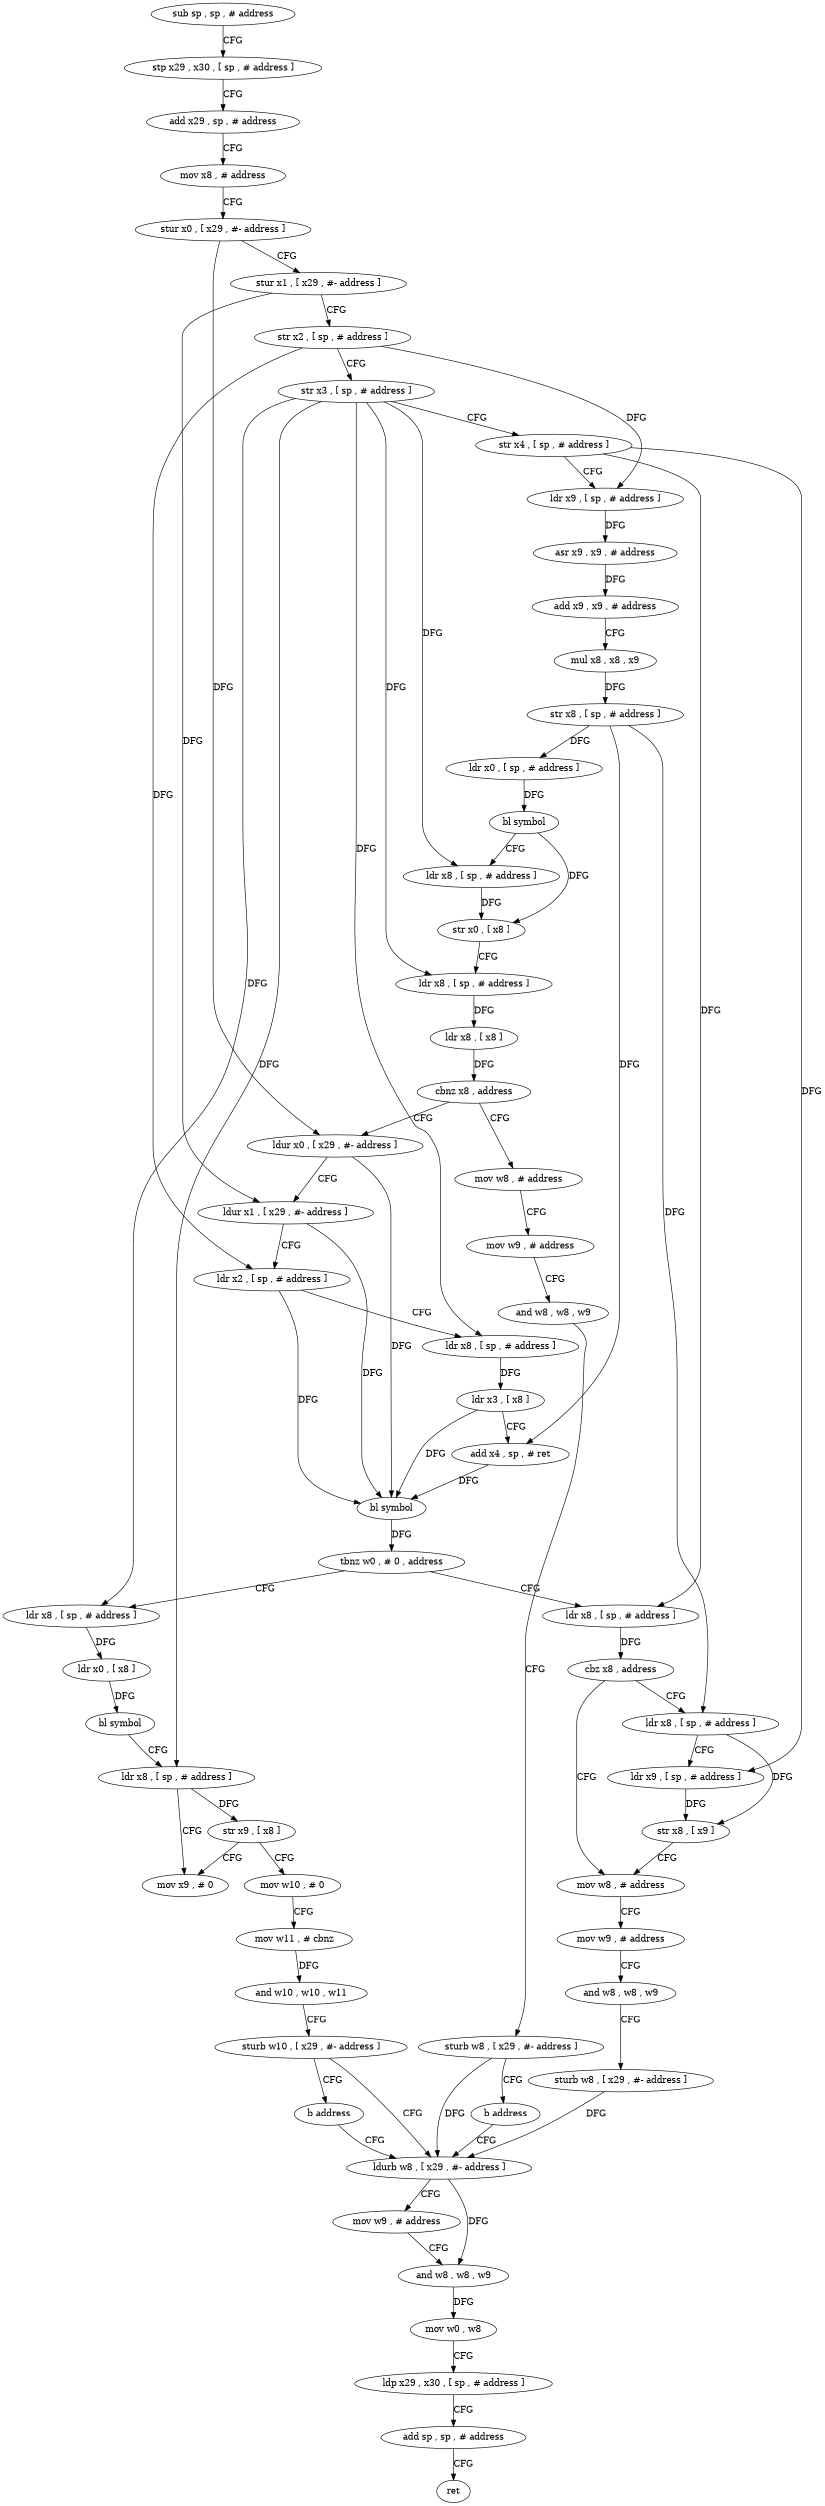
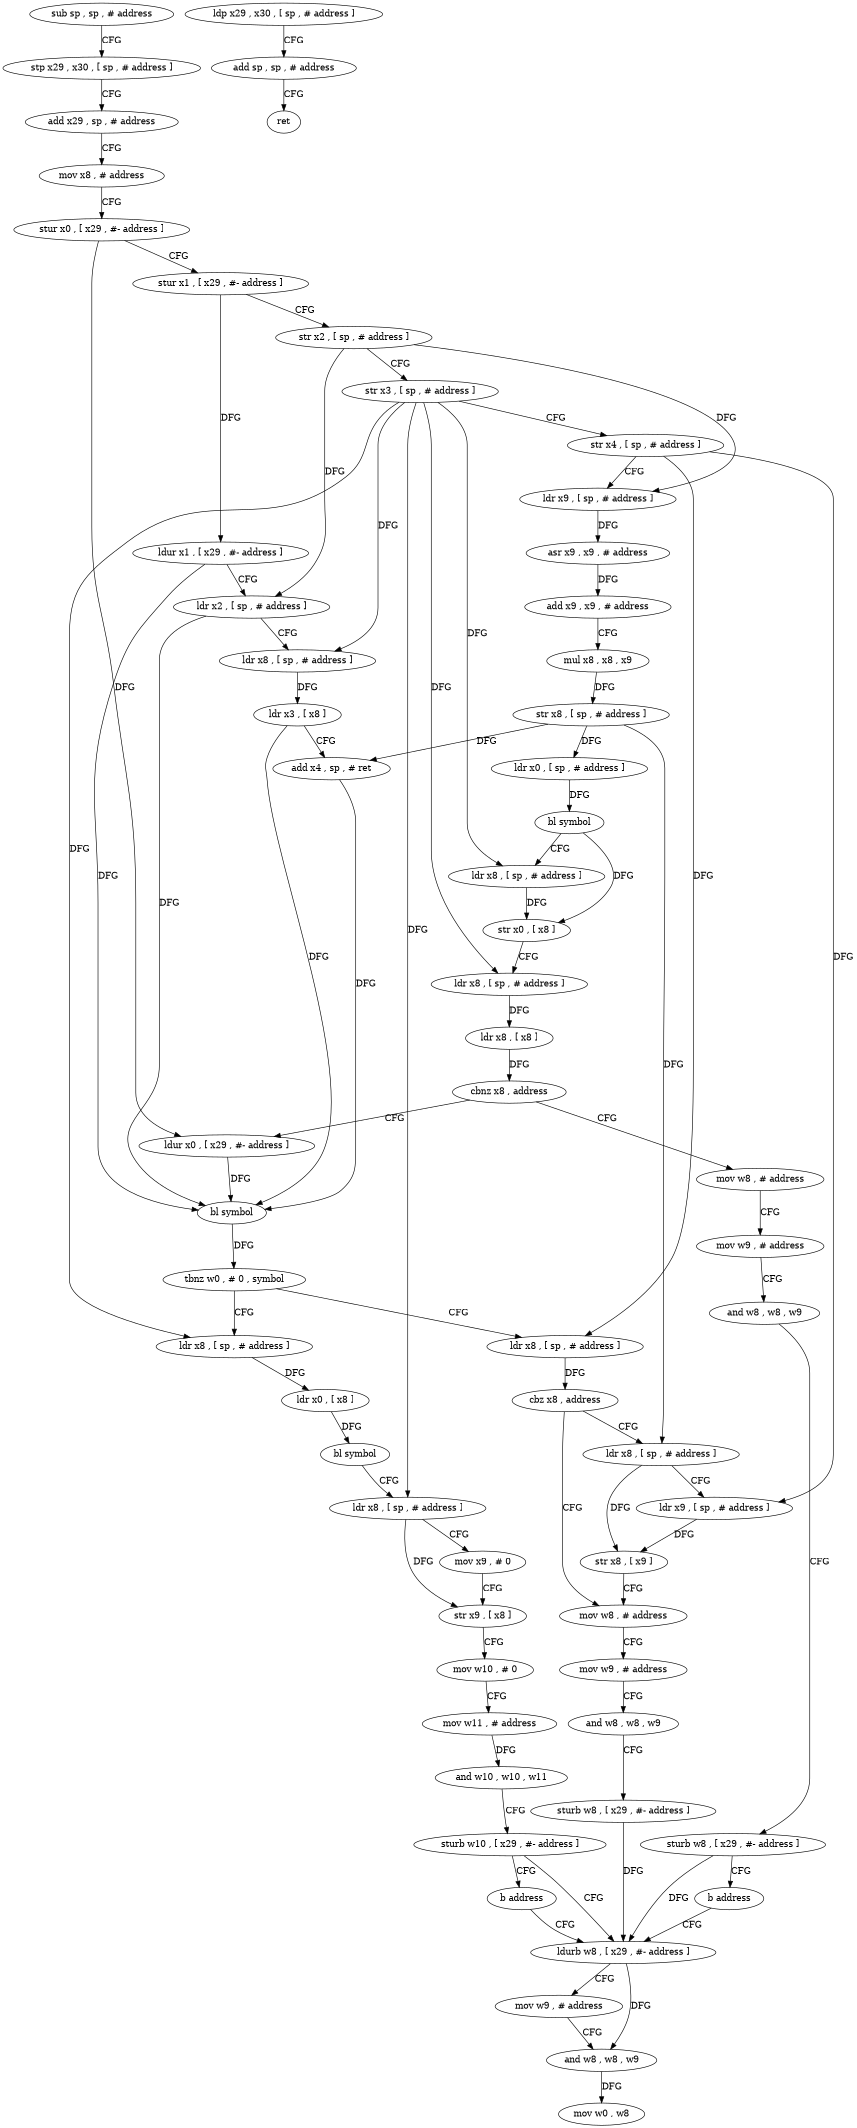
(312, 1177) -> none
(392, 1562) -> (234, 1280)
(221, 1857) -> (483, 1586)
(294, 1939) -> (490, 1724)
(453, 2354) -> none
